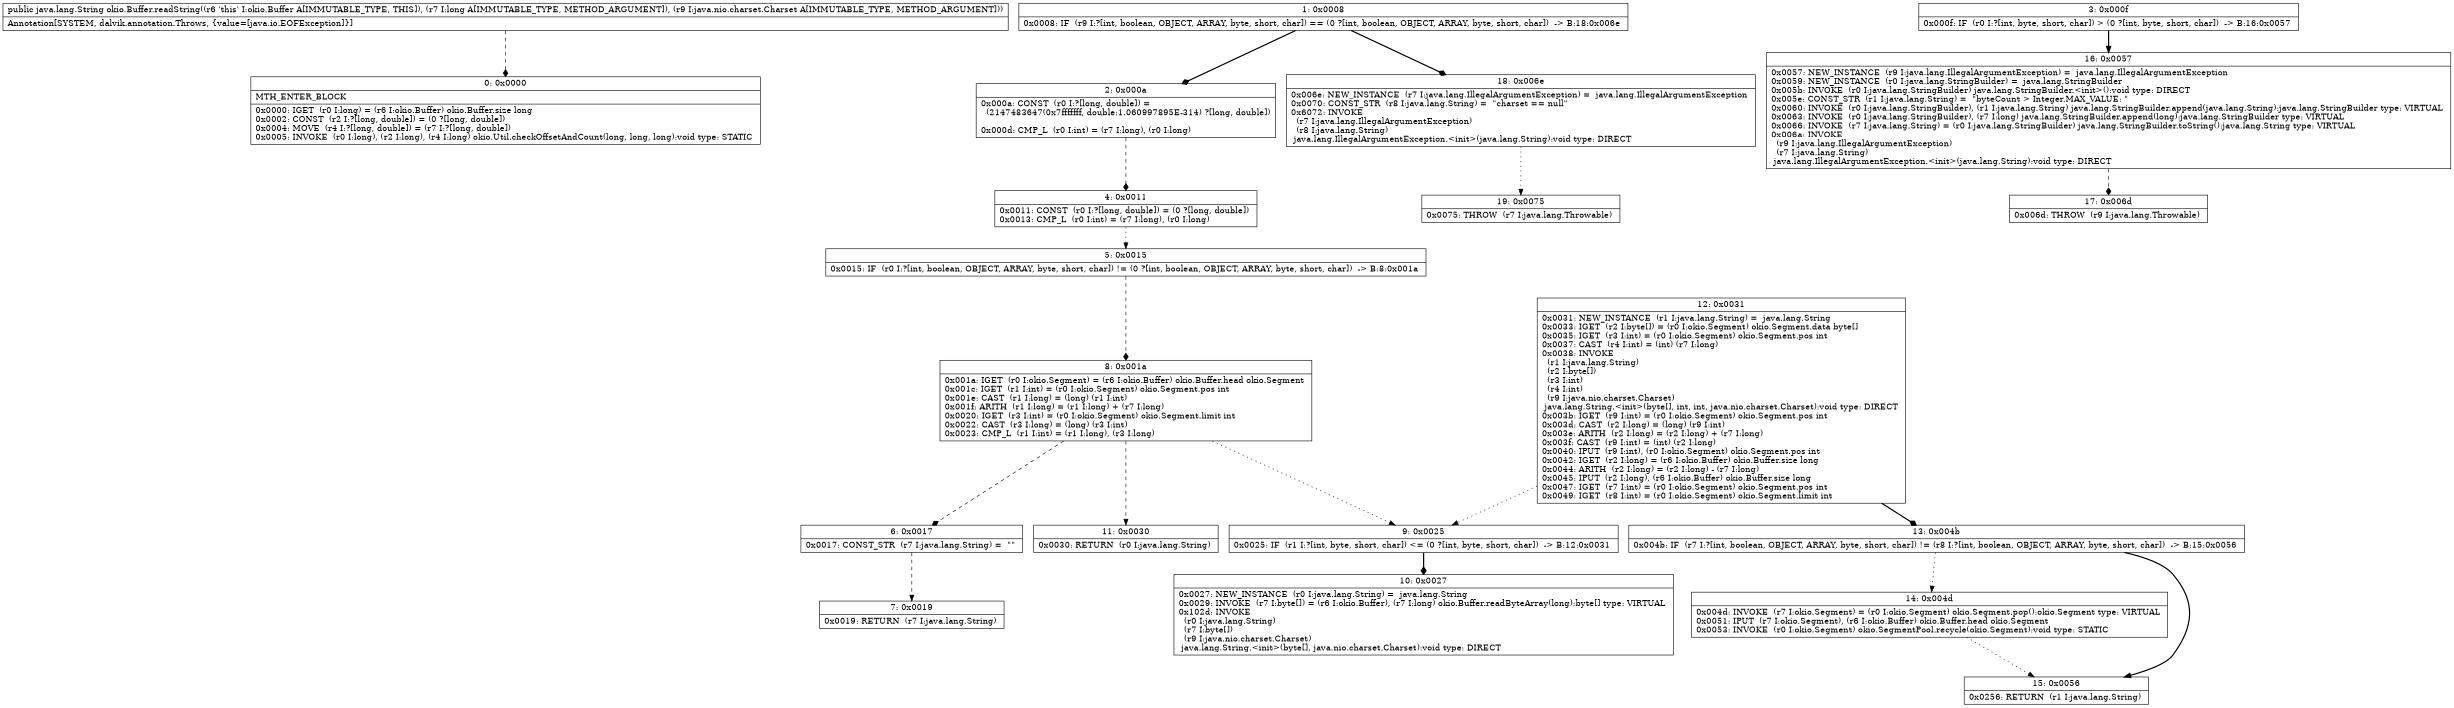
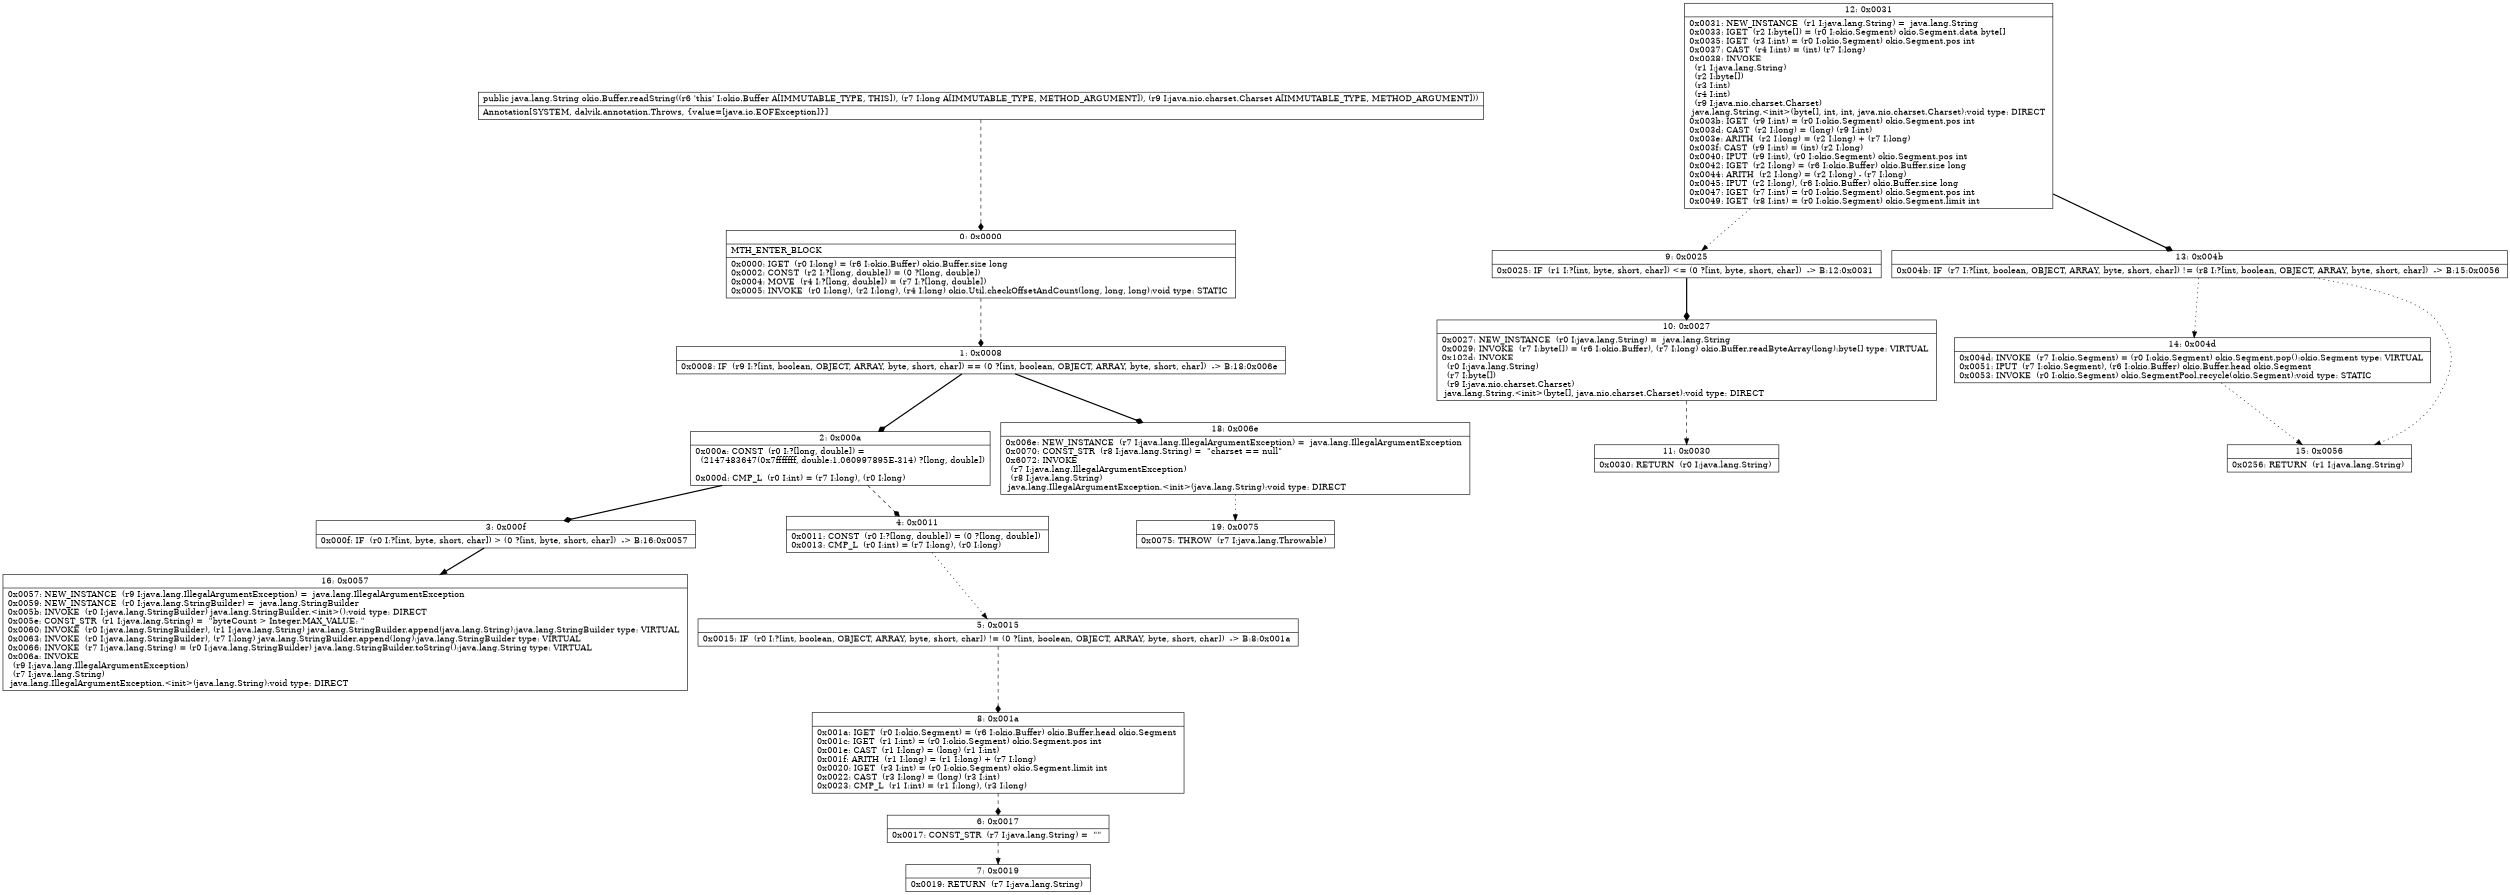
(2109, 209) -> none
none -> (981, 319)
(1126, 480) -> (1687, 420)
(1301, 482) -> none
none -> (647, 502)
(2189, 611) -> (2444, 331)
